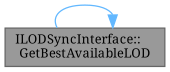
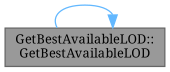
(85, 47) -> (85, 47)
